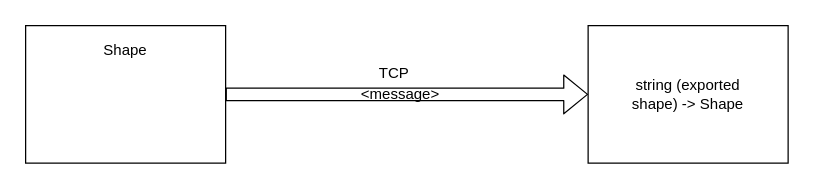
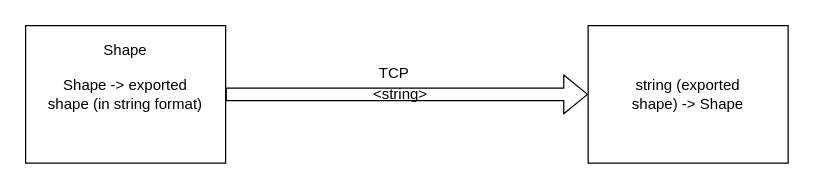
none -> (126, 94)
(401, 94) -> (401, 94)
